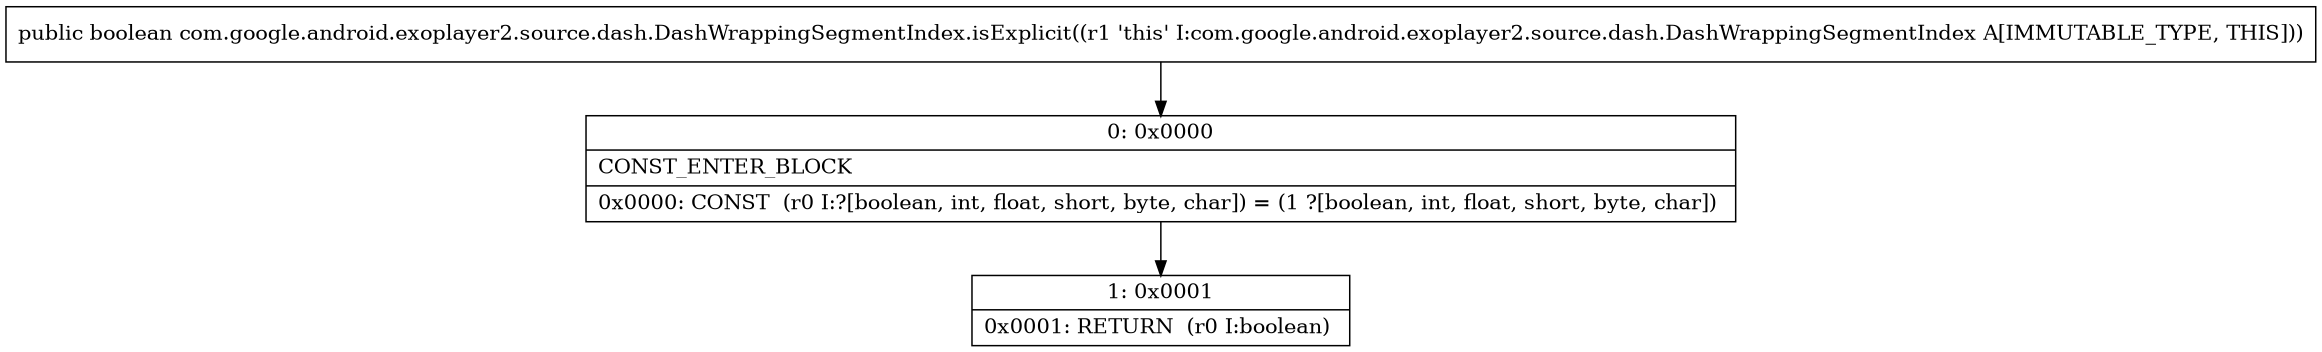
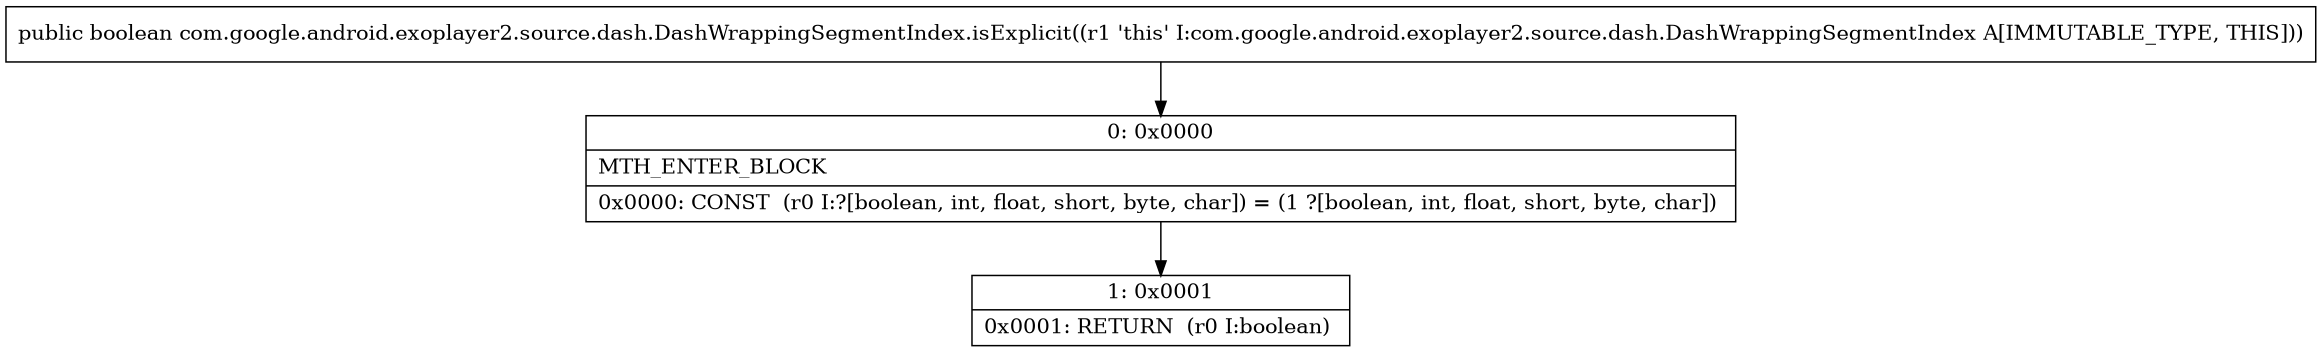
(726, 167) -> (713, 167)
